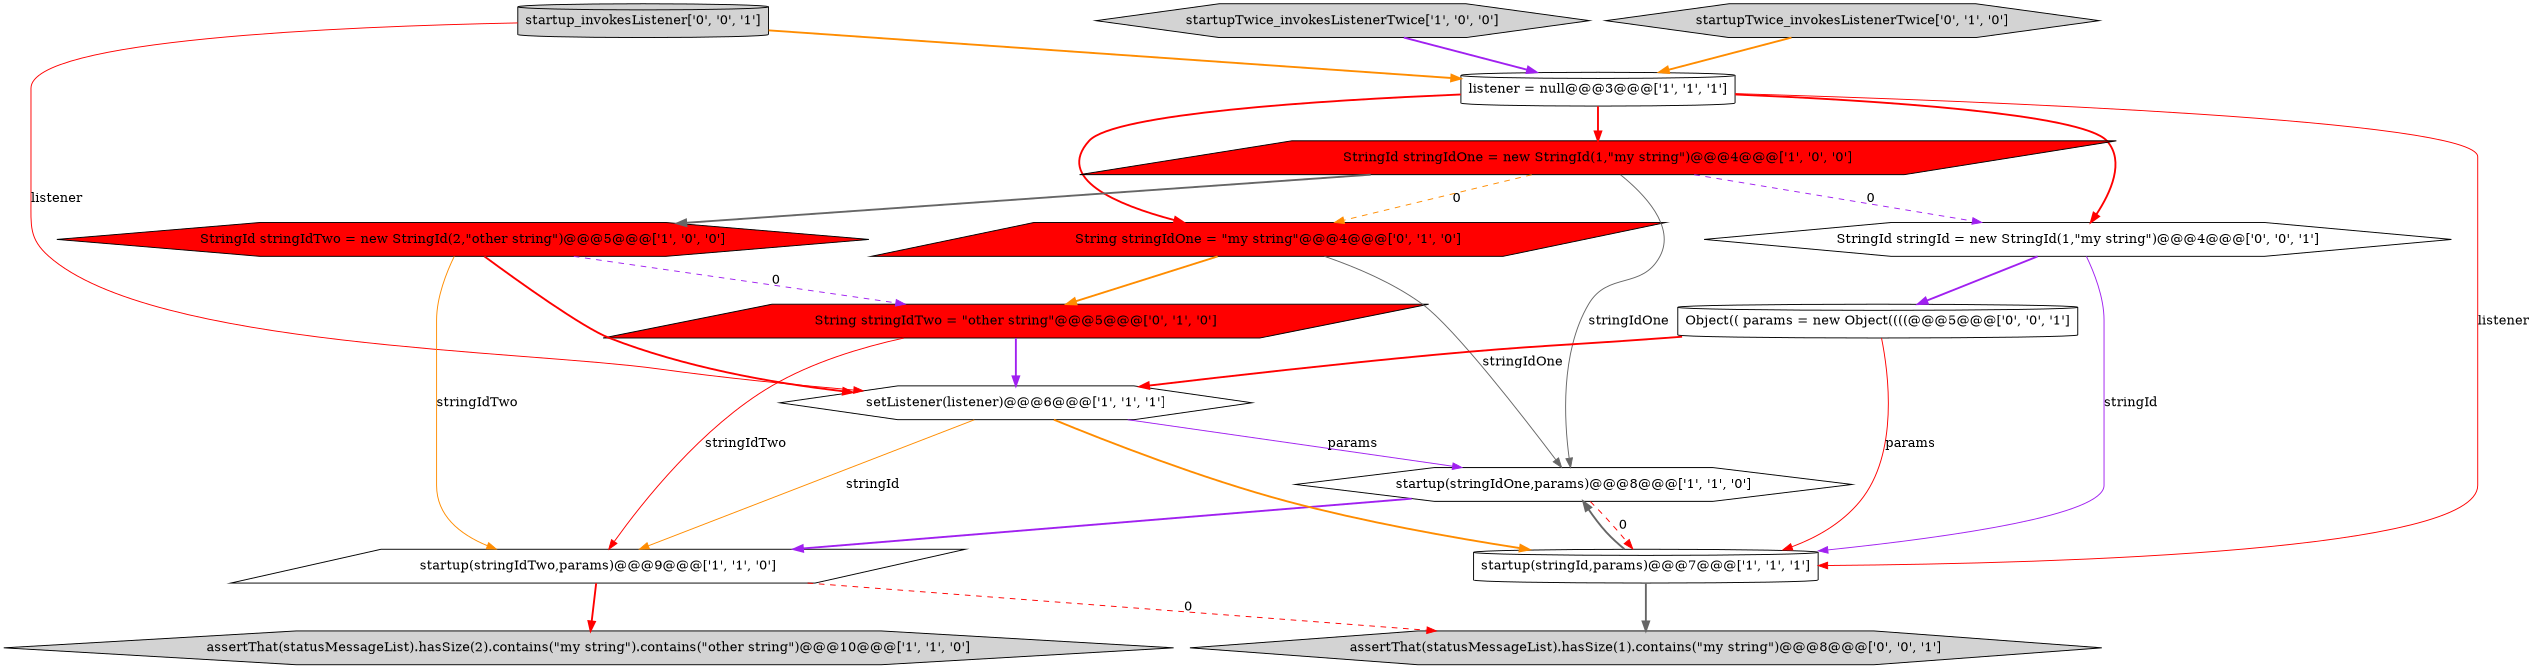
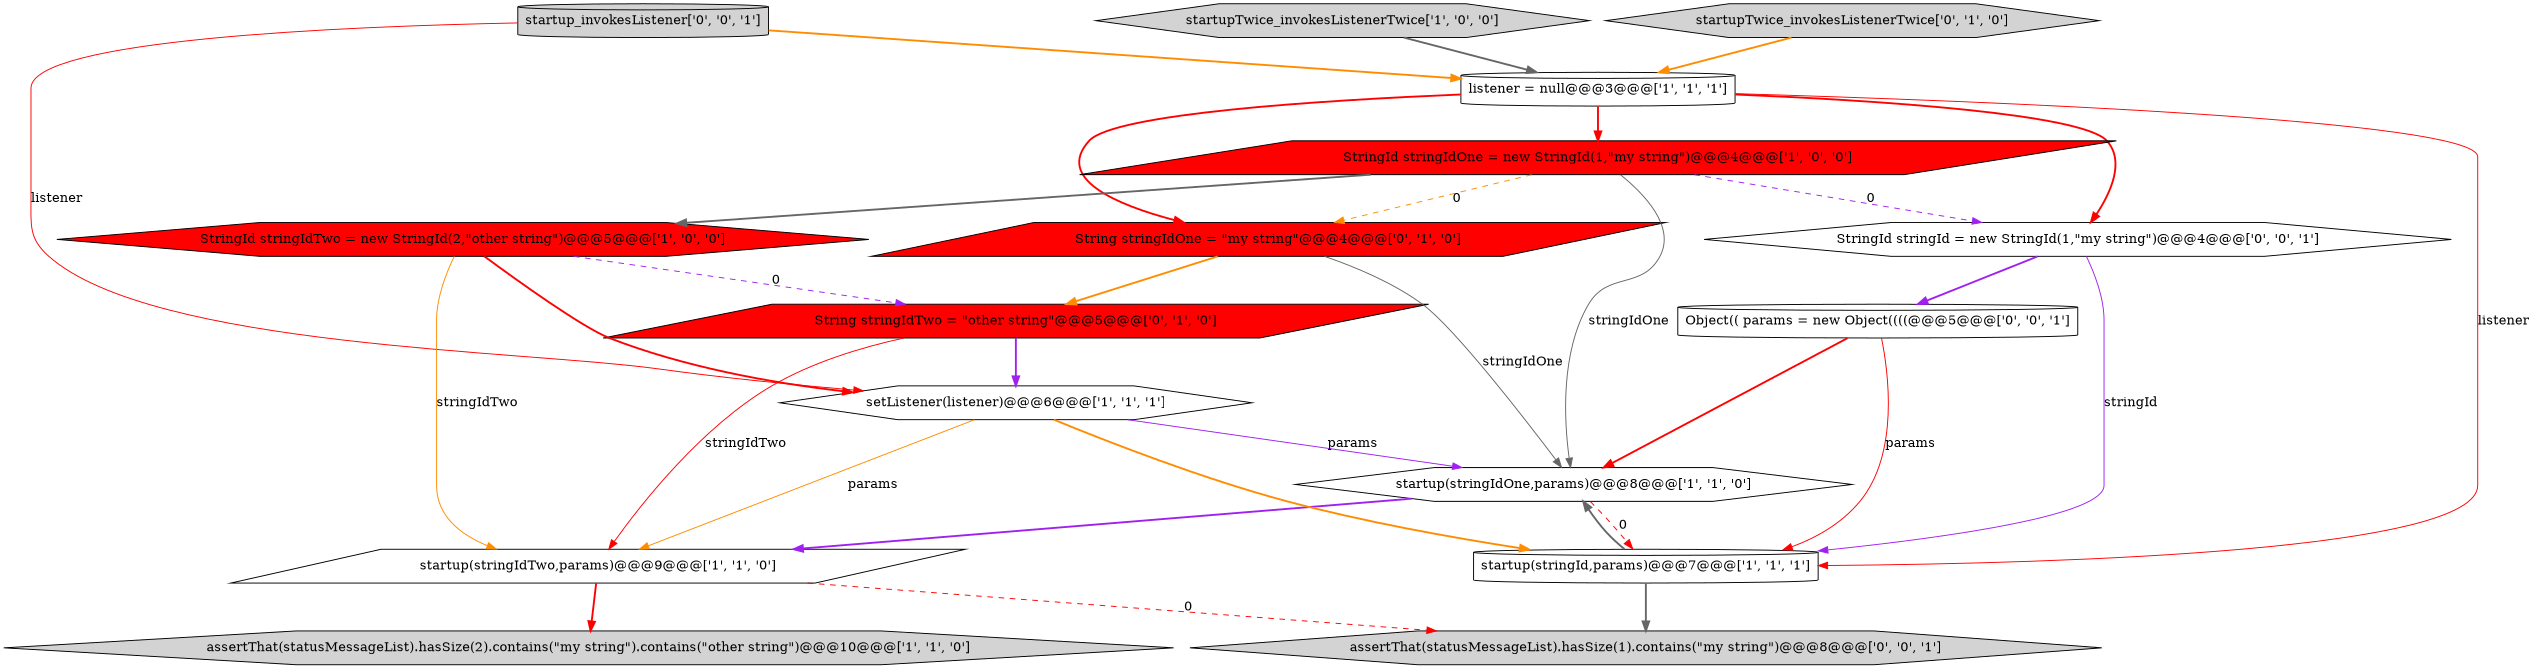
(1466, 54) -> (1466, 54)
(1415, 357) -> (1730, 401)
(873, 484) -> (873, 484)
